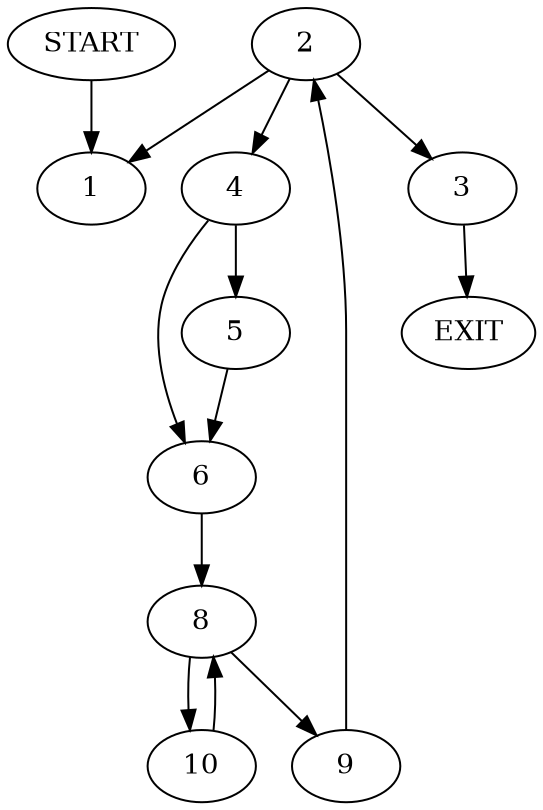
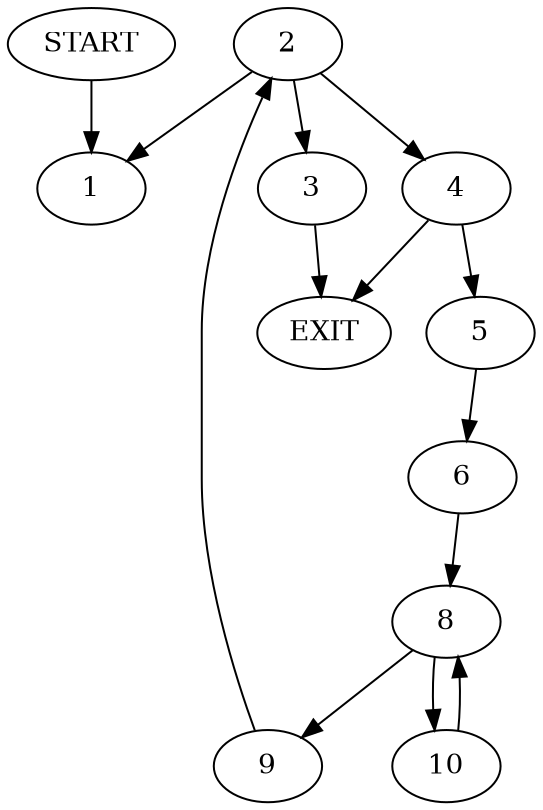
(160, 317) -> (398, 253)
